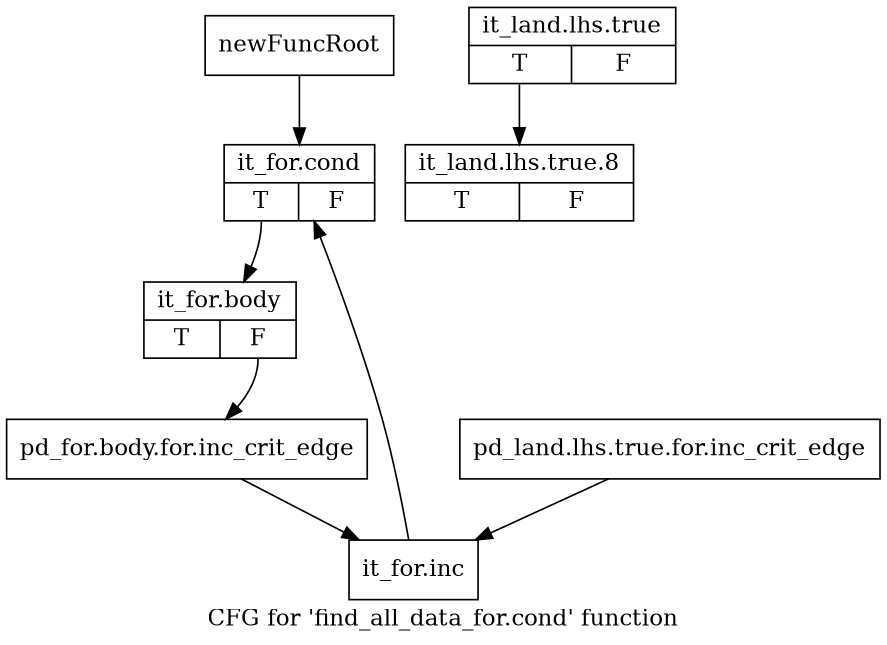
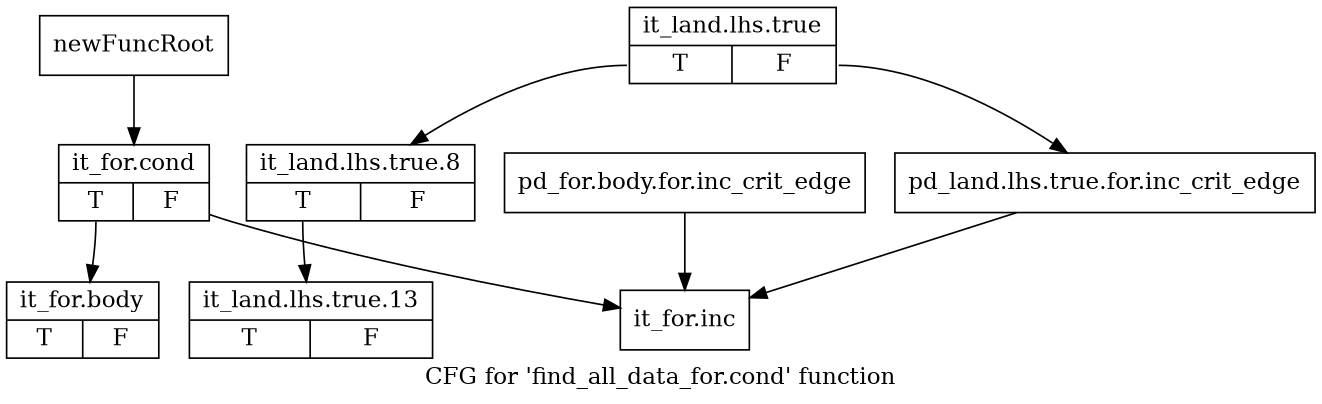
none -> (951, 90)
none -> (311, 320)
(252, 385) -> none
(372, 386) -> (405, 266)
